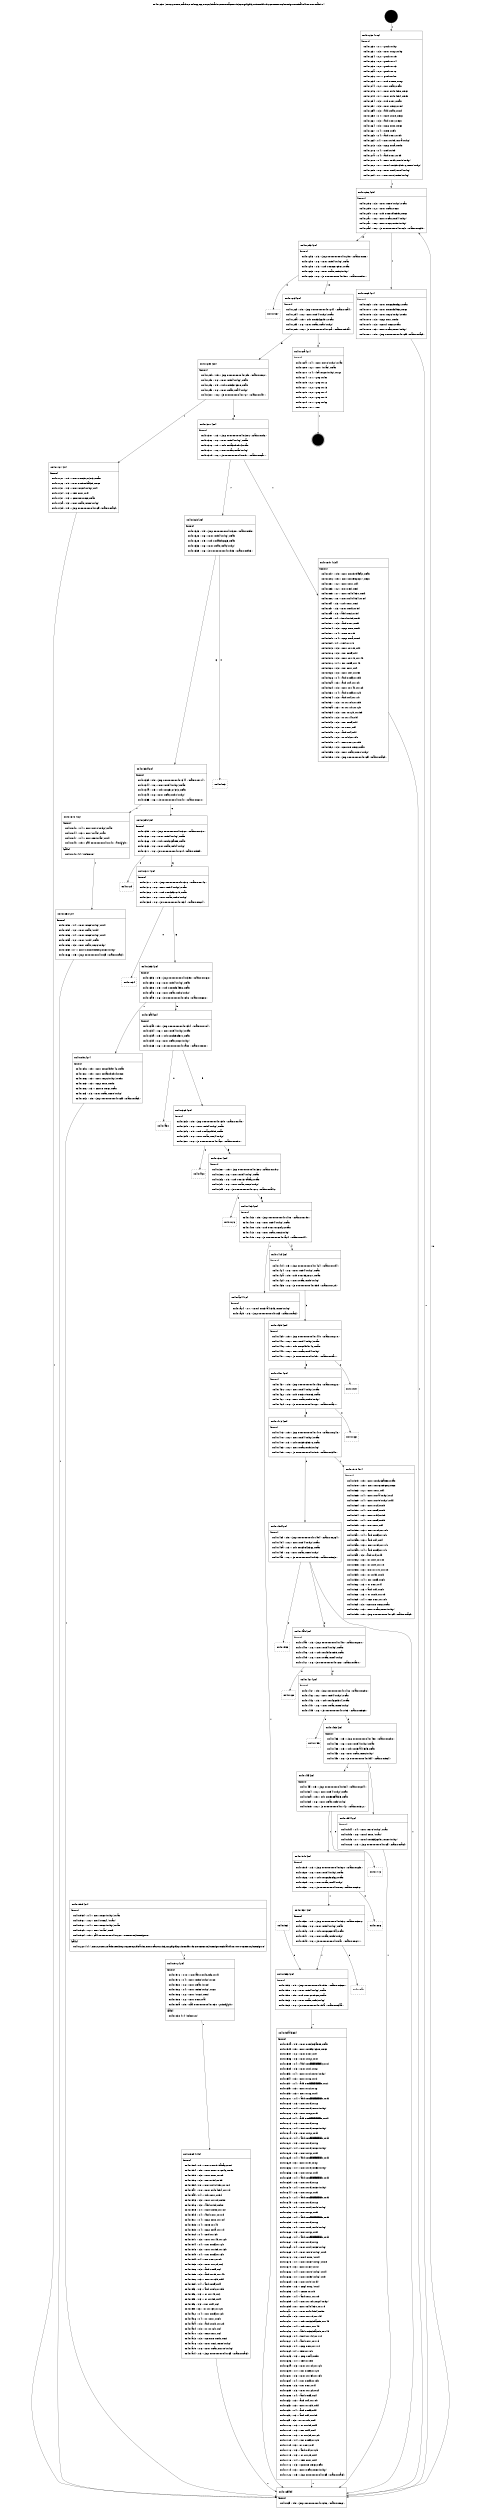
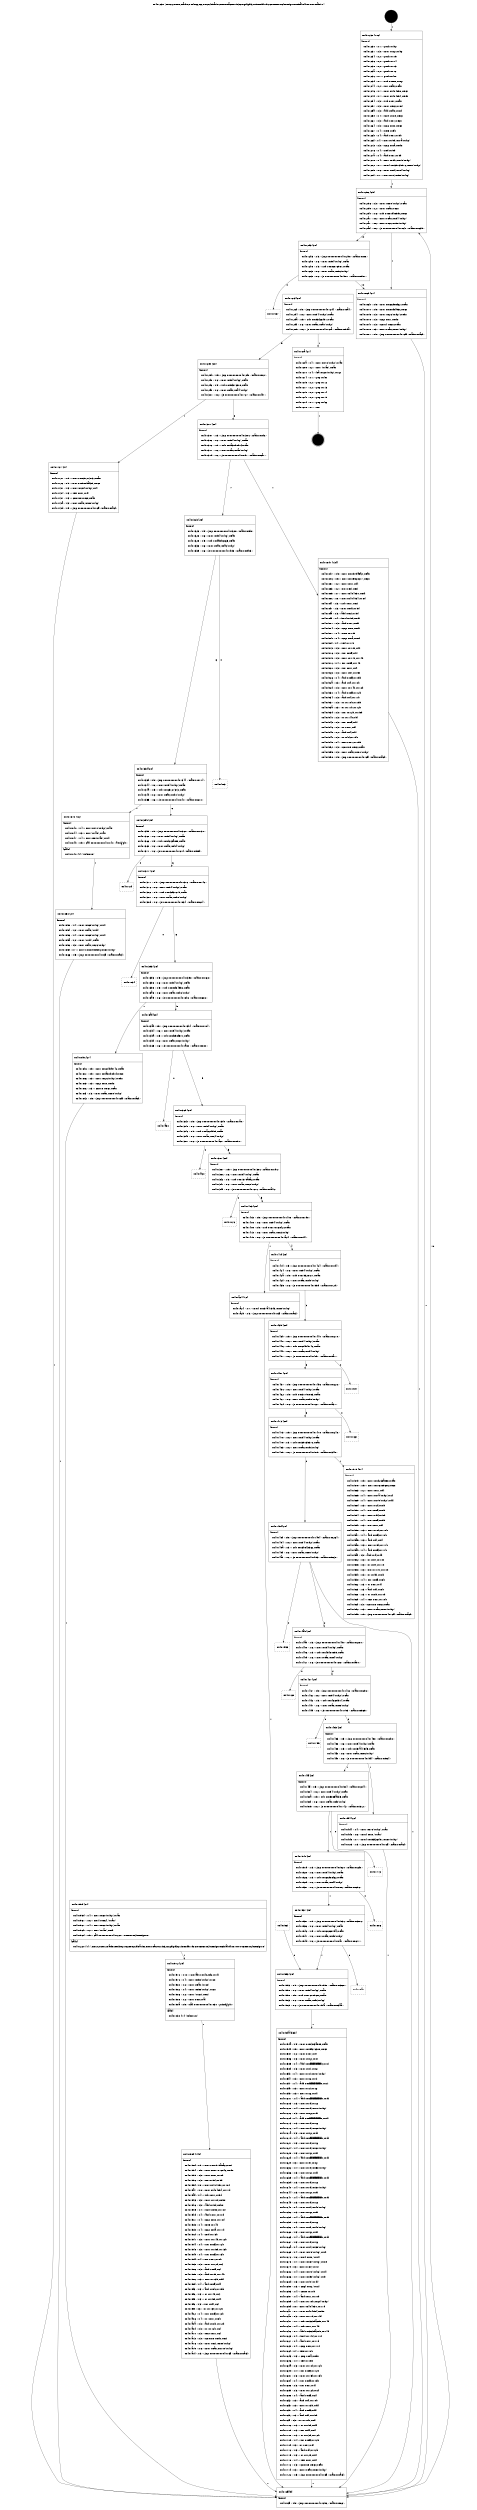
(326, 287) -> (359, 284)
